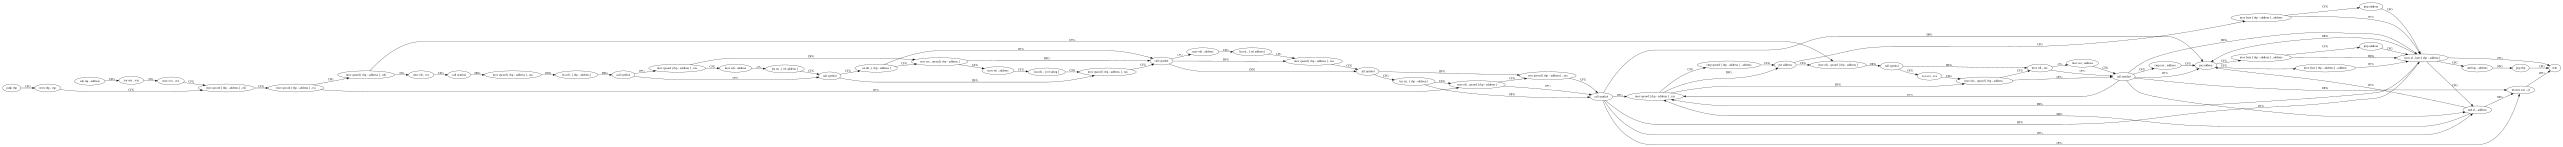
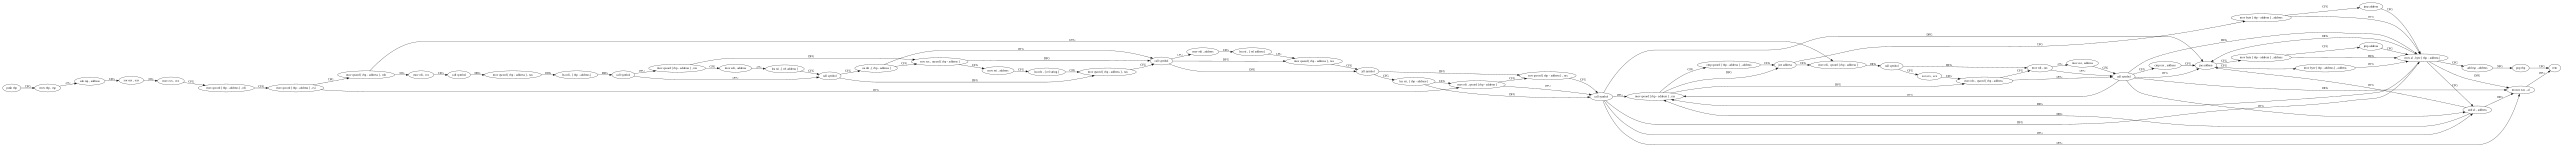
(2498, 59) -> (2467, 79)
(130, 92) -> (67, 85)
